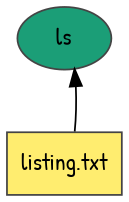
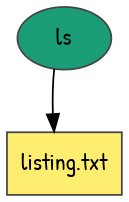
(76, 109) -> (53, 91)
